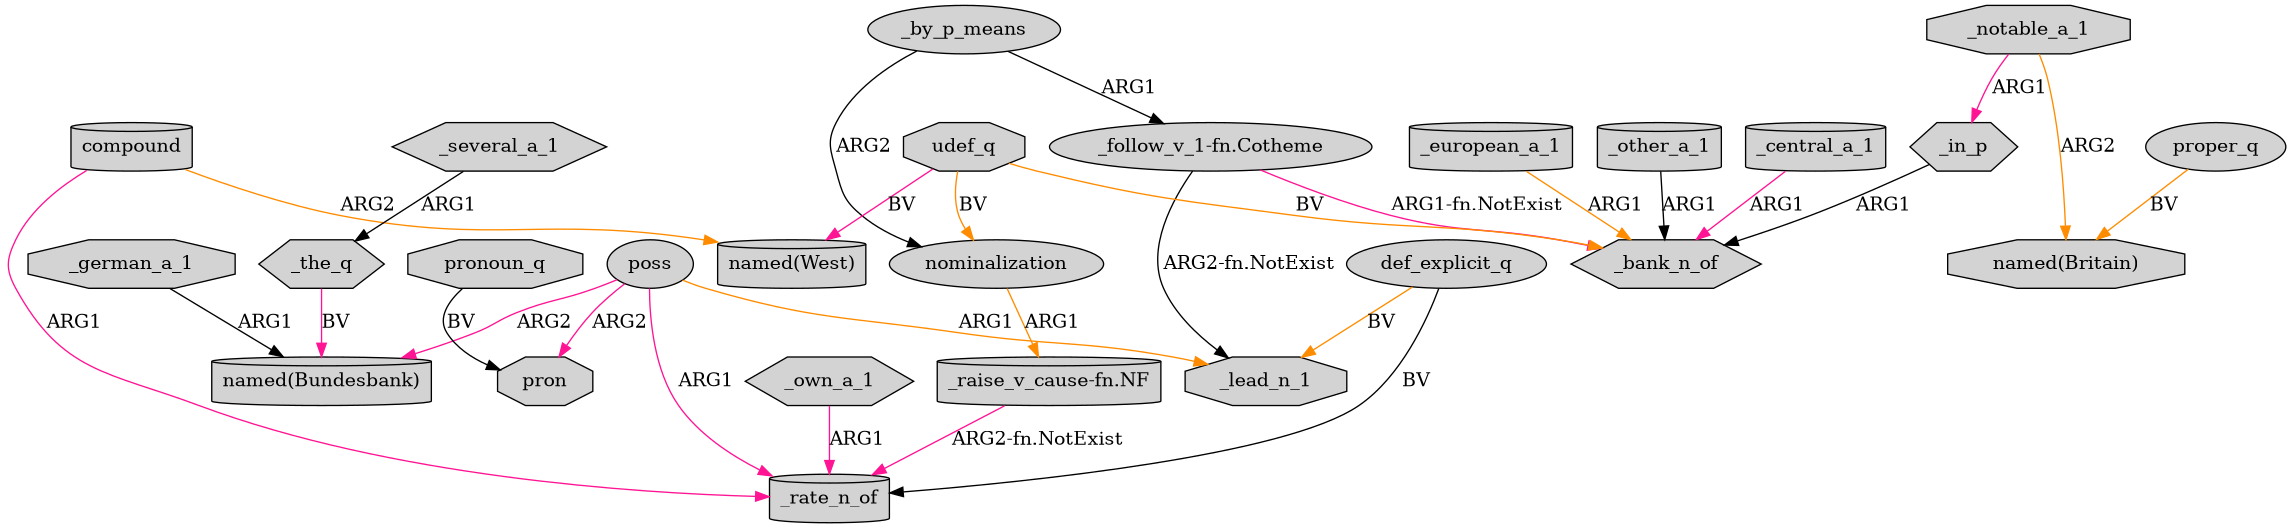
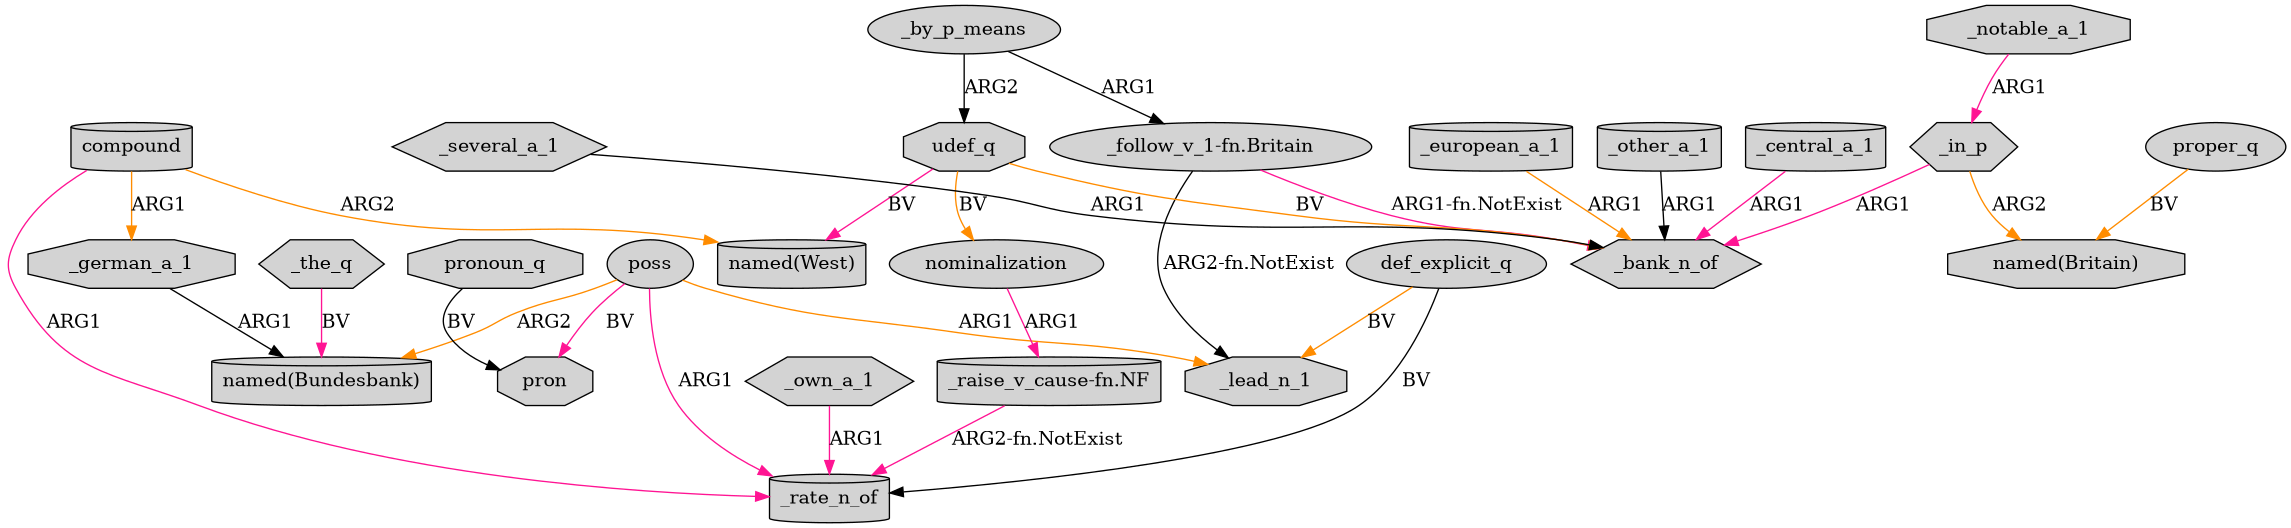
(2058, 139) -> (1984, 205)
(830, 145) -> (964, 81)
(1211, 147) -> (1211, 147)
none -> (132, 199)
(415, 203) -> (1089, 215)
(1835, 206) -> (1835, 206)
(515, 313) -> (515, 313)
(1020, 316) -> (1020, 316)
(620, 323) -> (620, 323)
